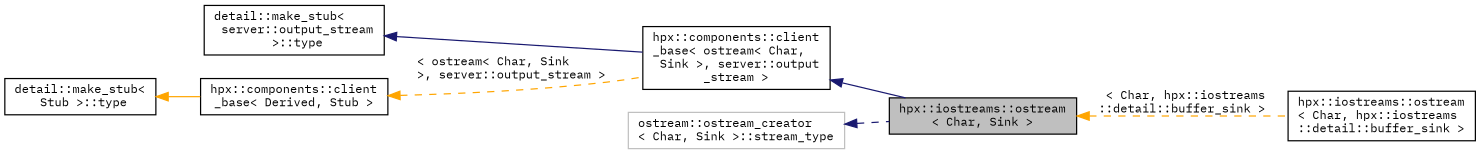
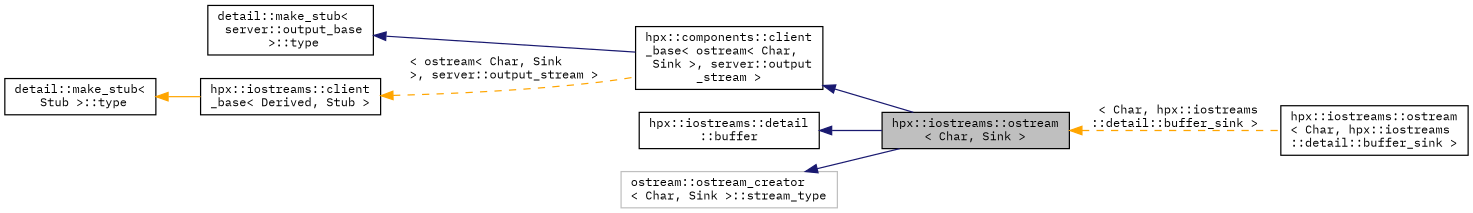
(294, 30) -> (291, 30)
(294, 97) -> (291, 97)
(873, 122) -> (858, 159)
none -> (729, 130)
